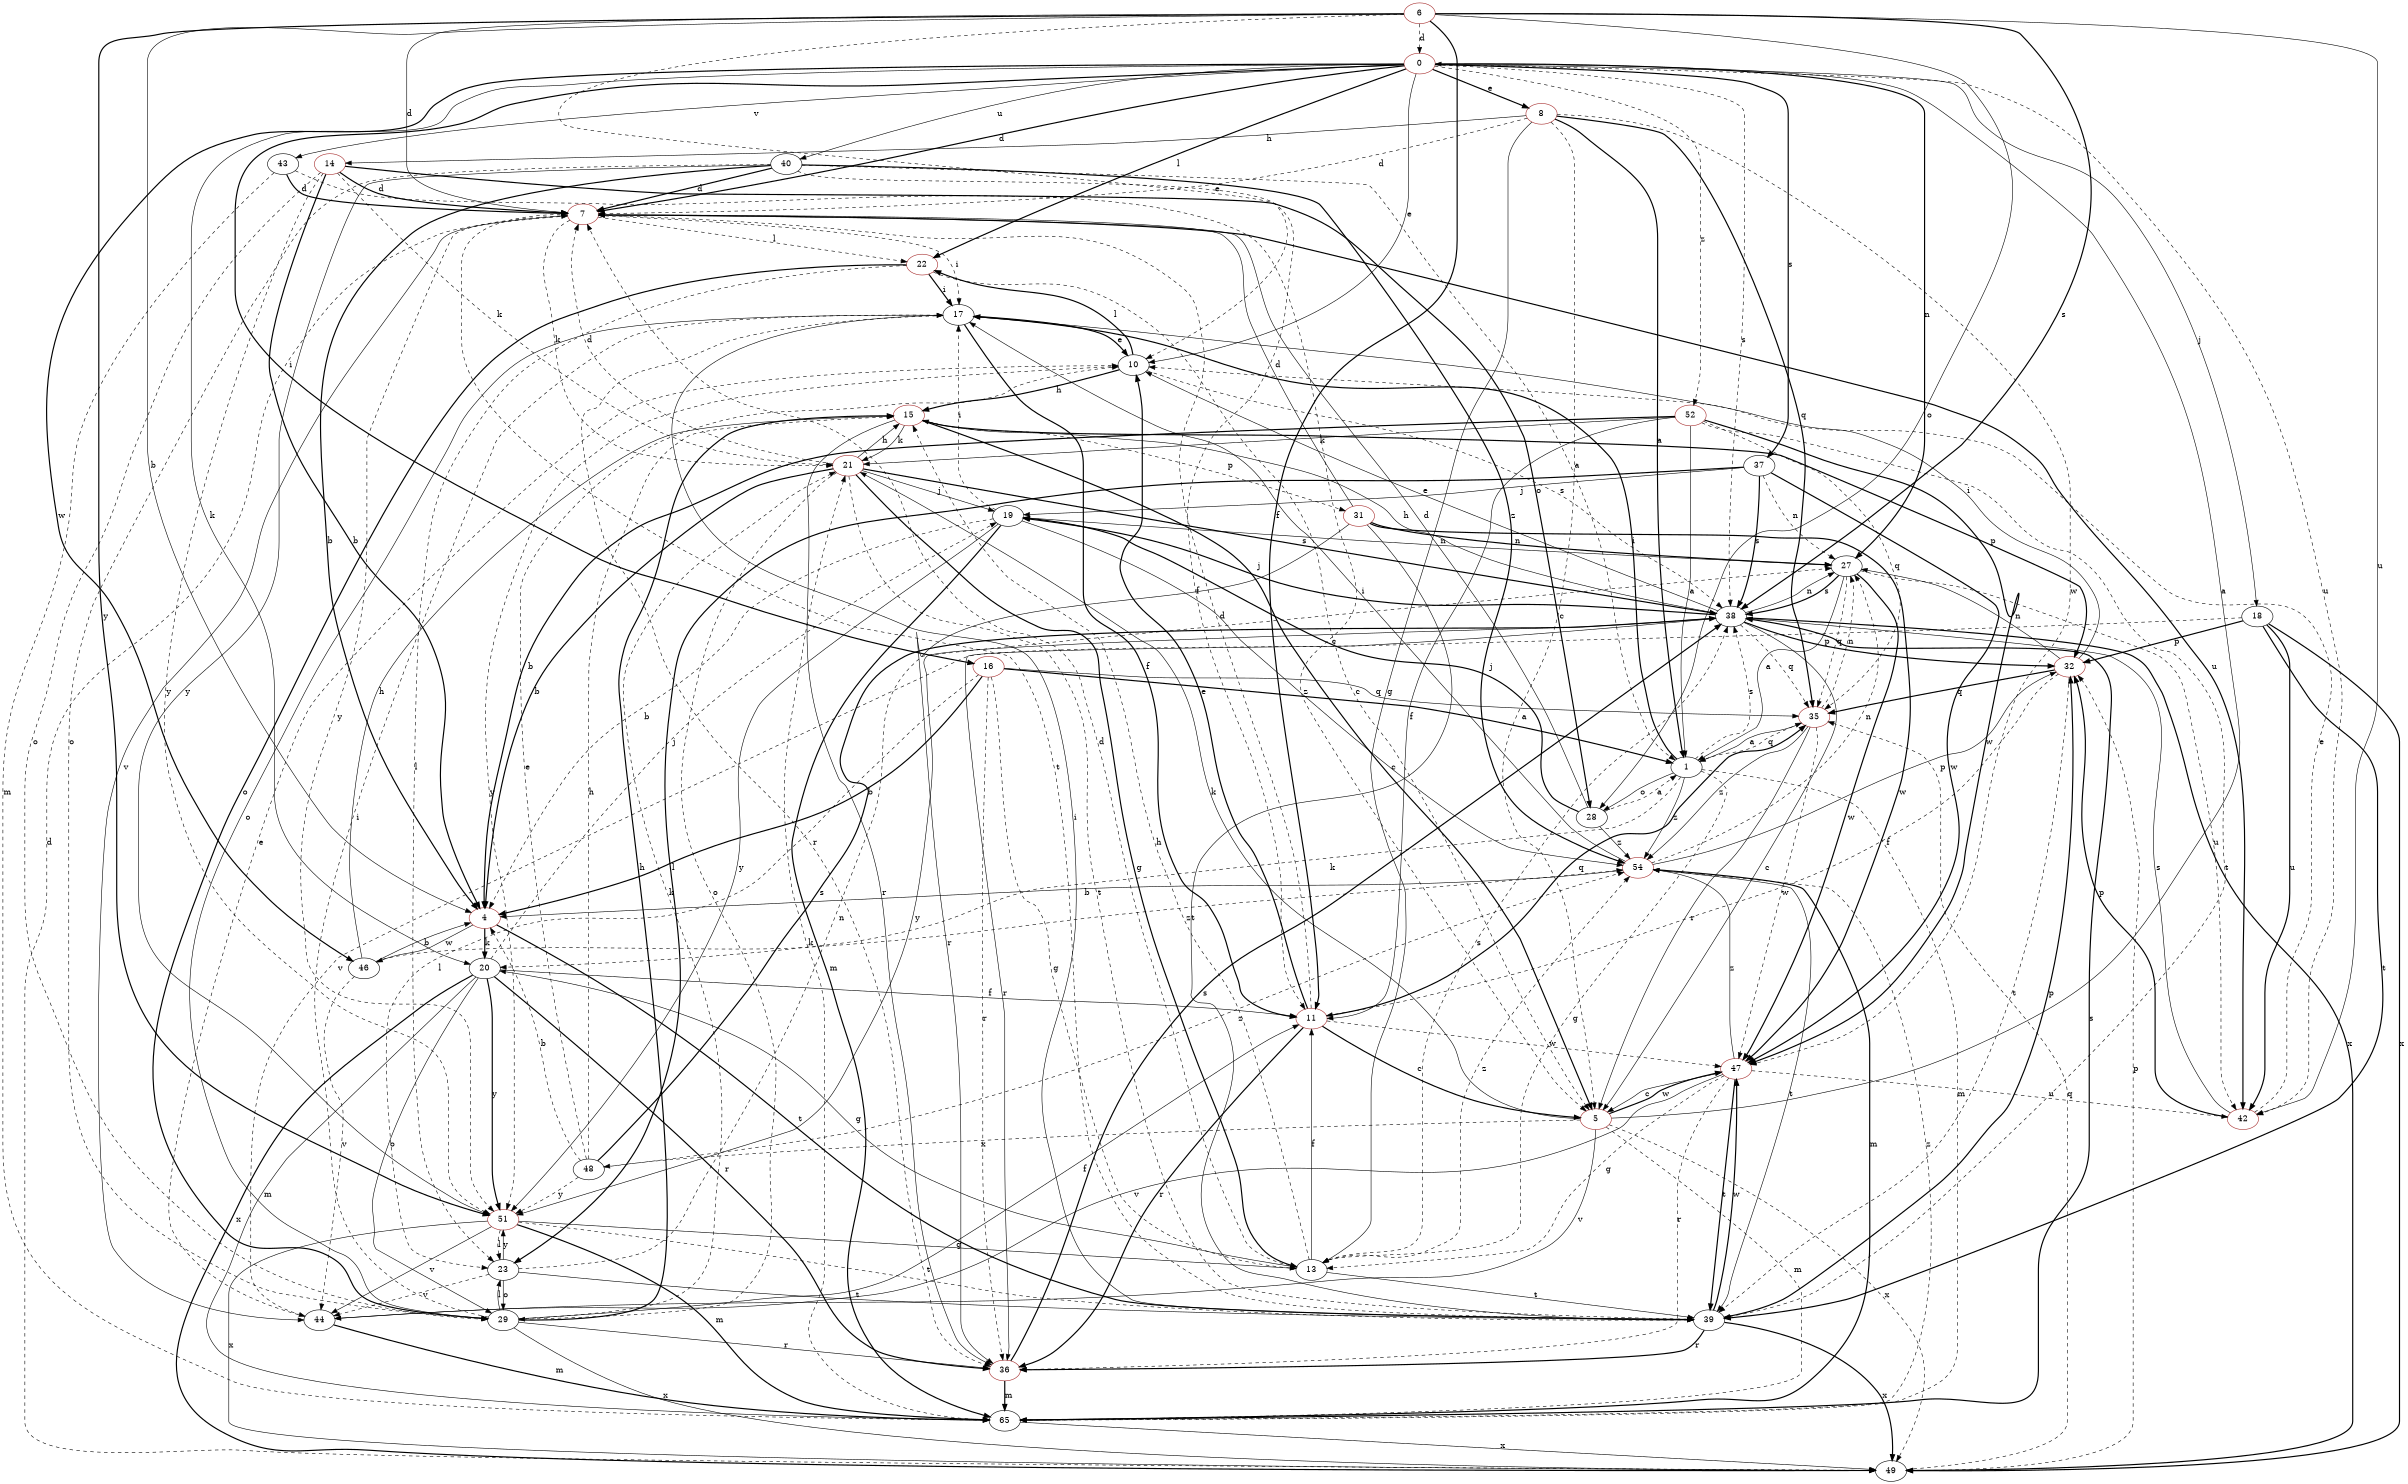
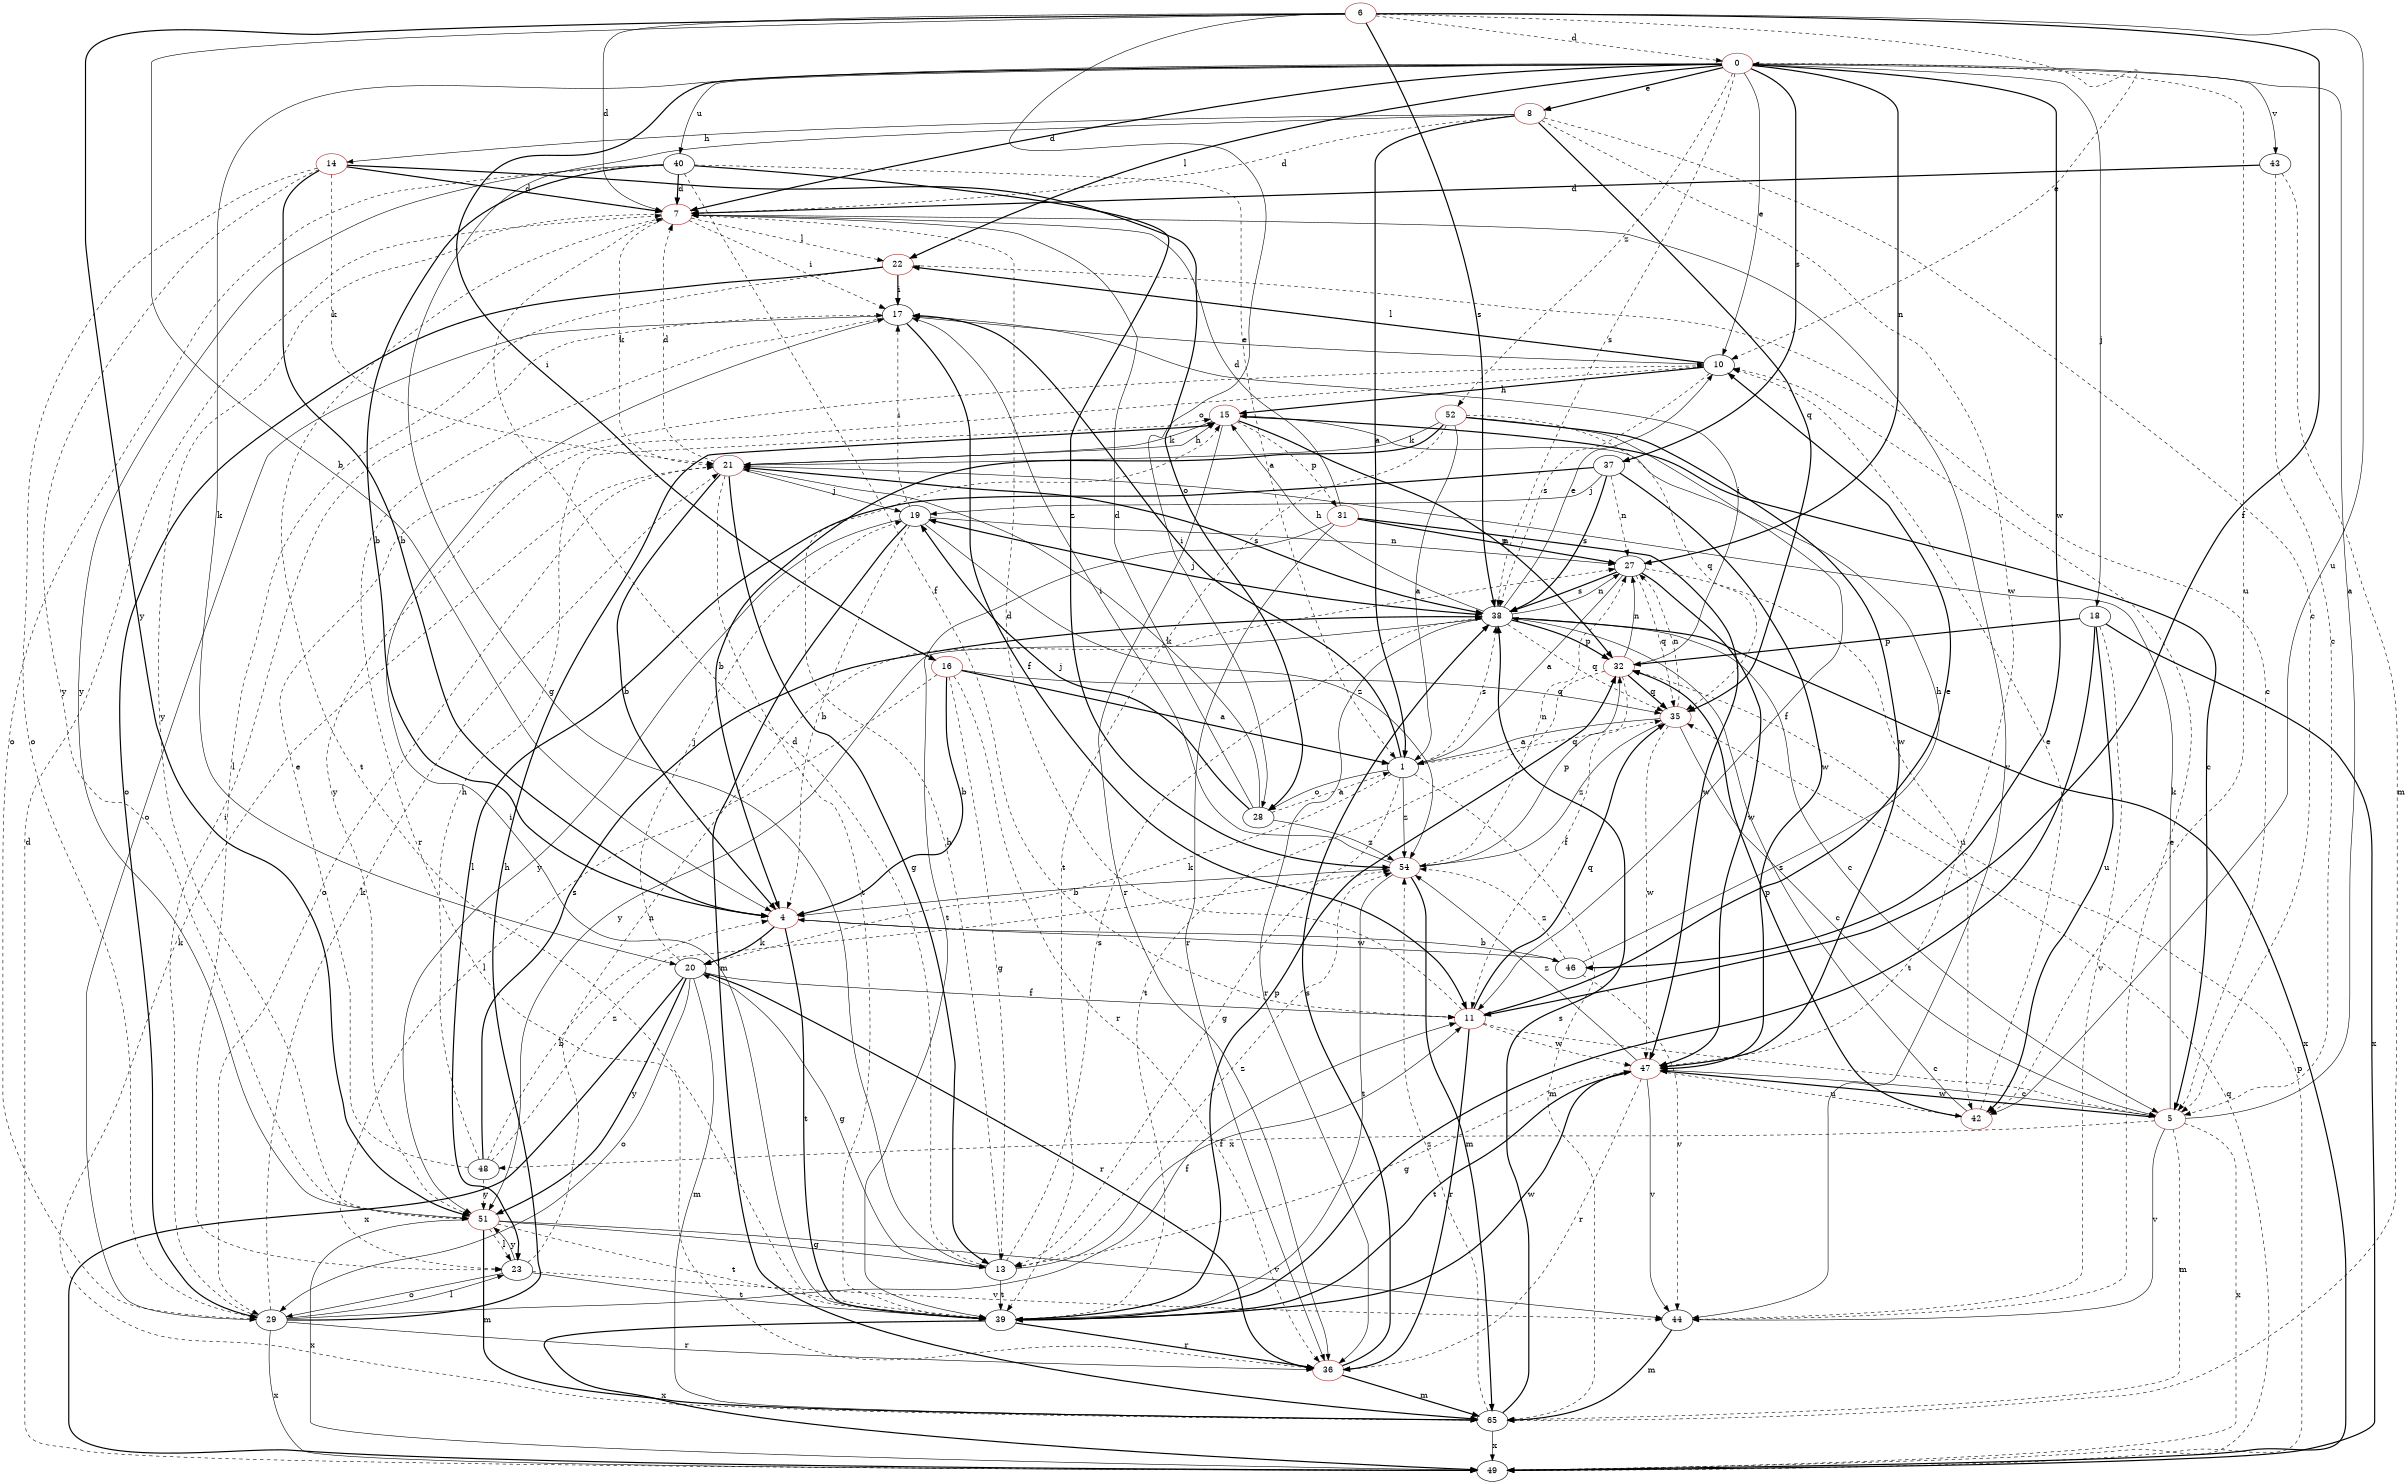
(1052, 324) -> (1305, 348)
(1678, 340) -> none
none -> (1061, 563)
(1693, 918) -> (1838, 918)
(1442, 1089) -> (1817, 1067)
